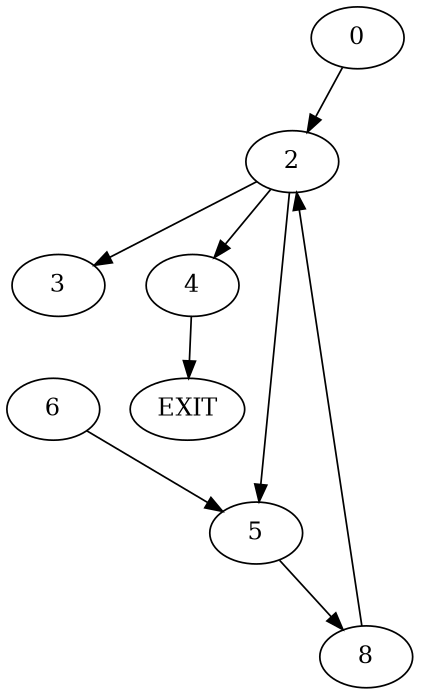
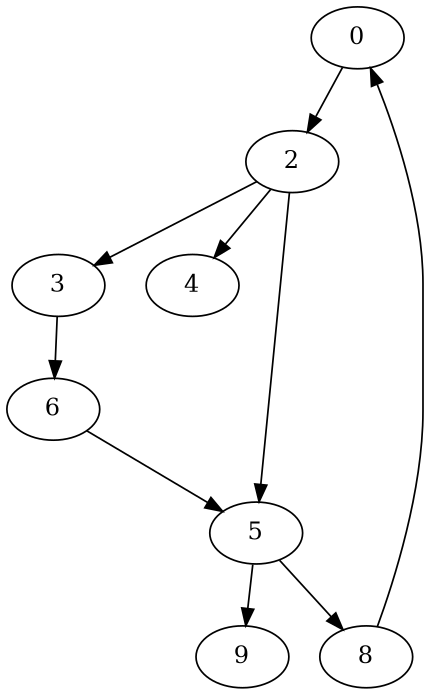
none -> (56, 339)
(187, 409) -> none
(331, 418) -> (423, 355)
none -> (242, 657)
